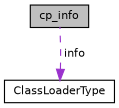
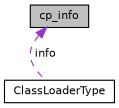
(61, 48) -> (31, 59)
